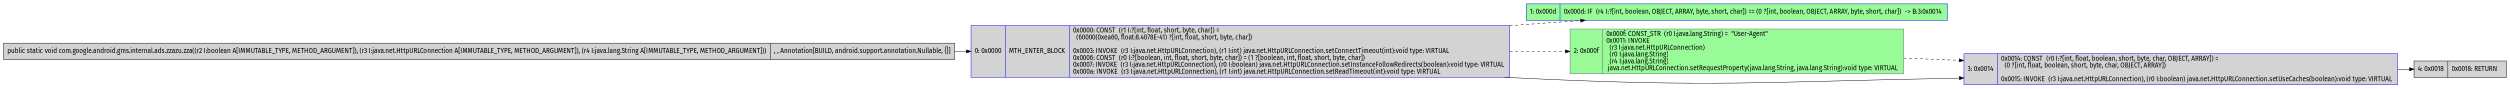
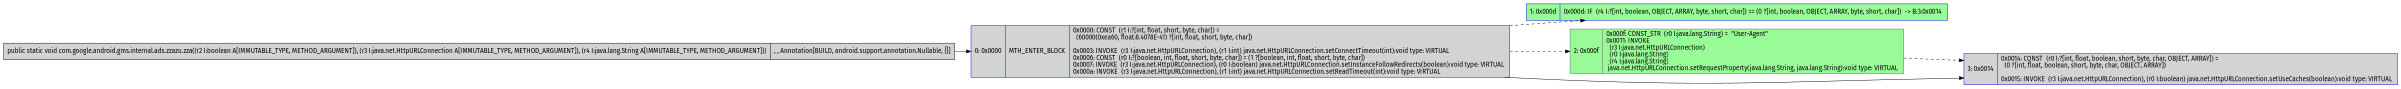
(2460, 69) -> none
